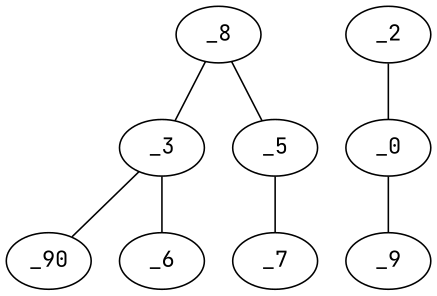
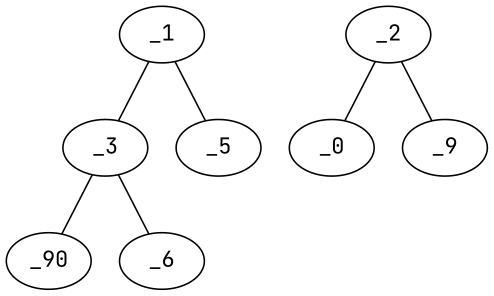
(219, 35) -> (162, 35)
(388, 205) -> (417, 91)
(275, 261) -> none
